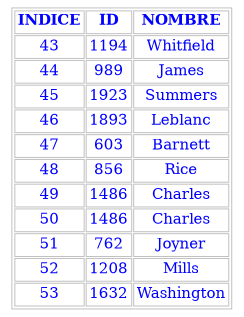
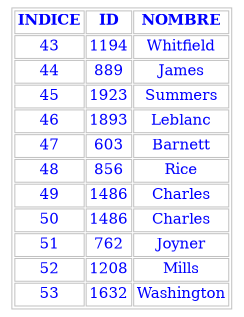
(109, 71) -> (109, 71)
